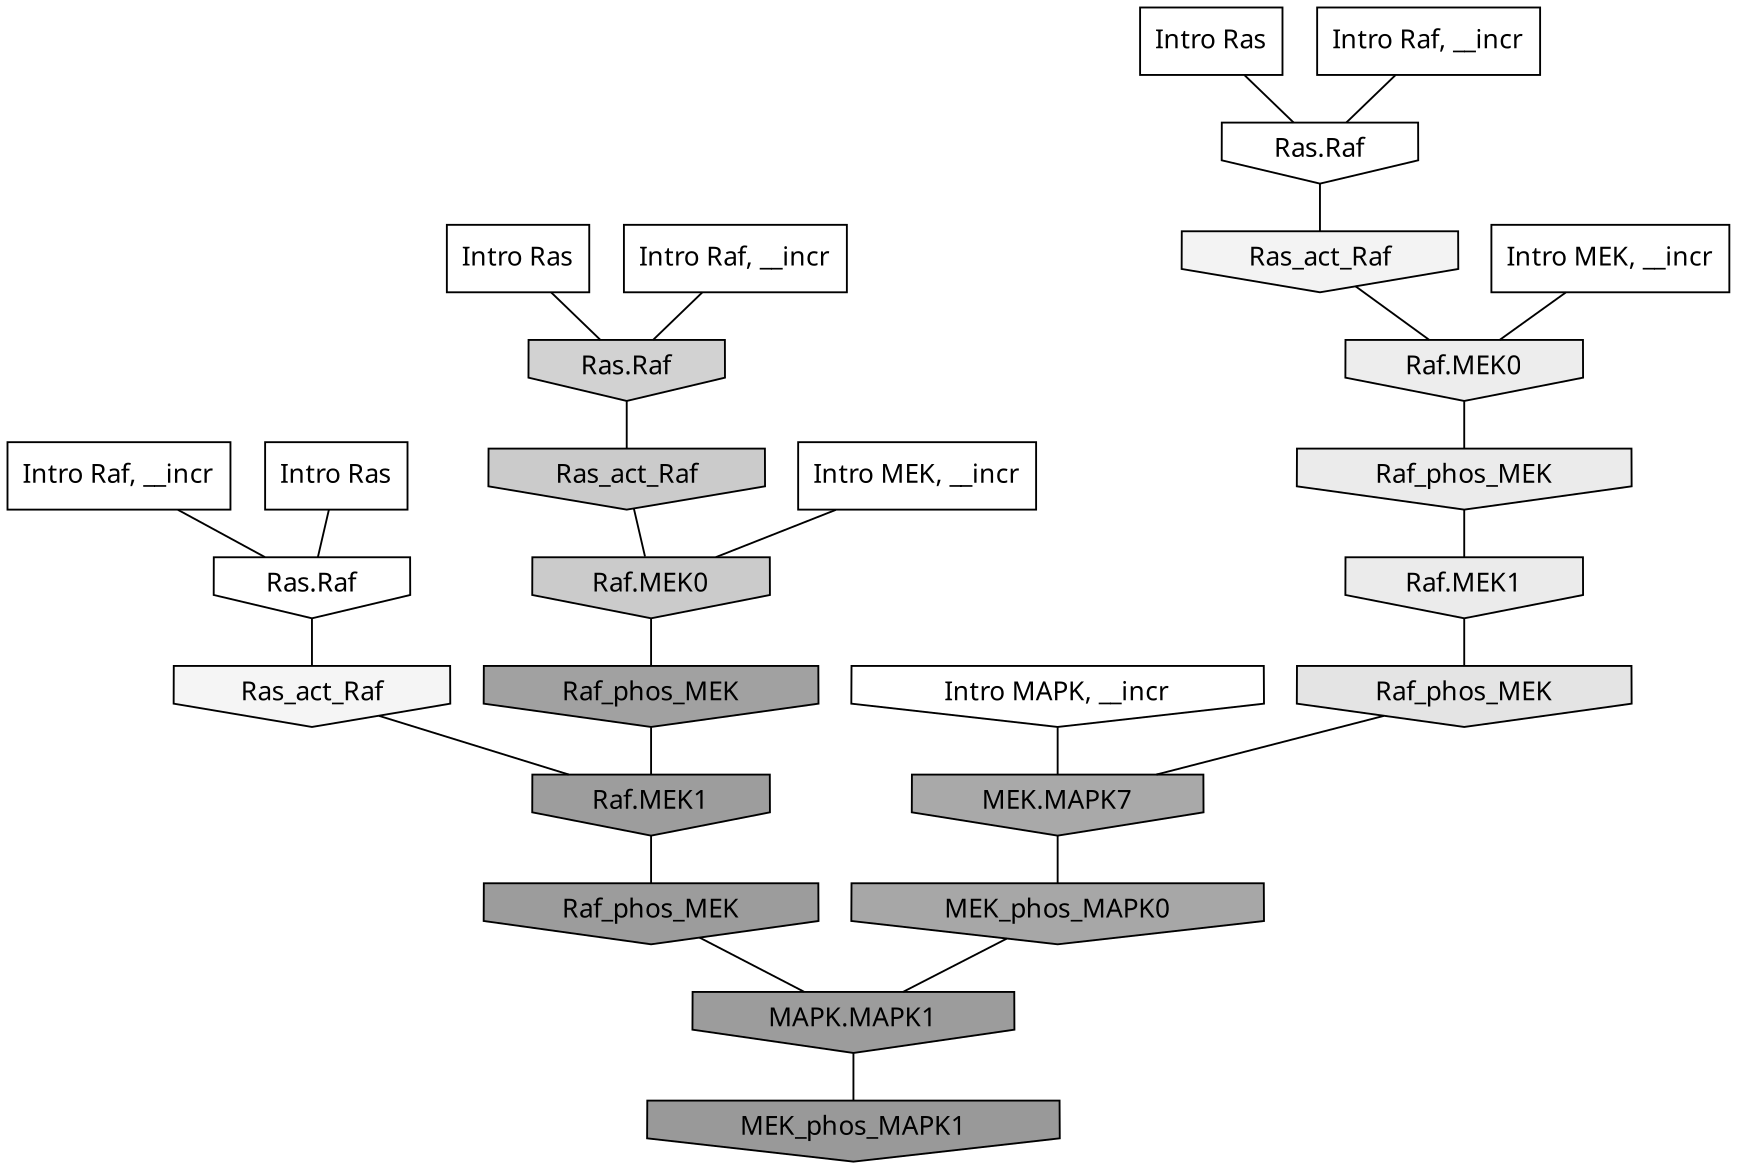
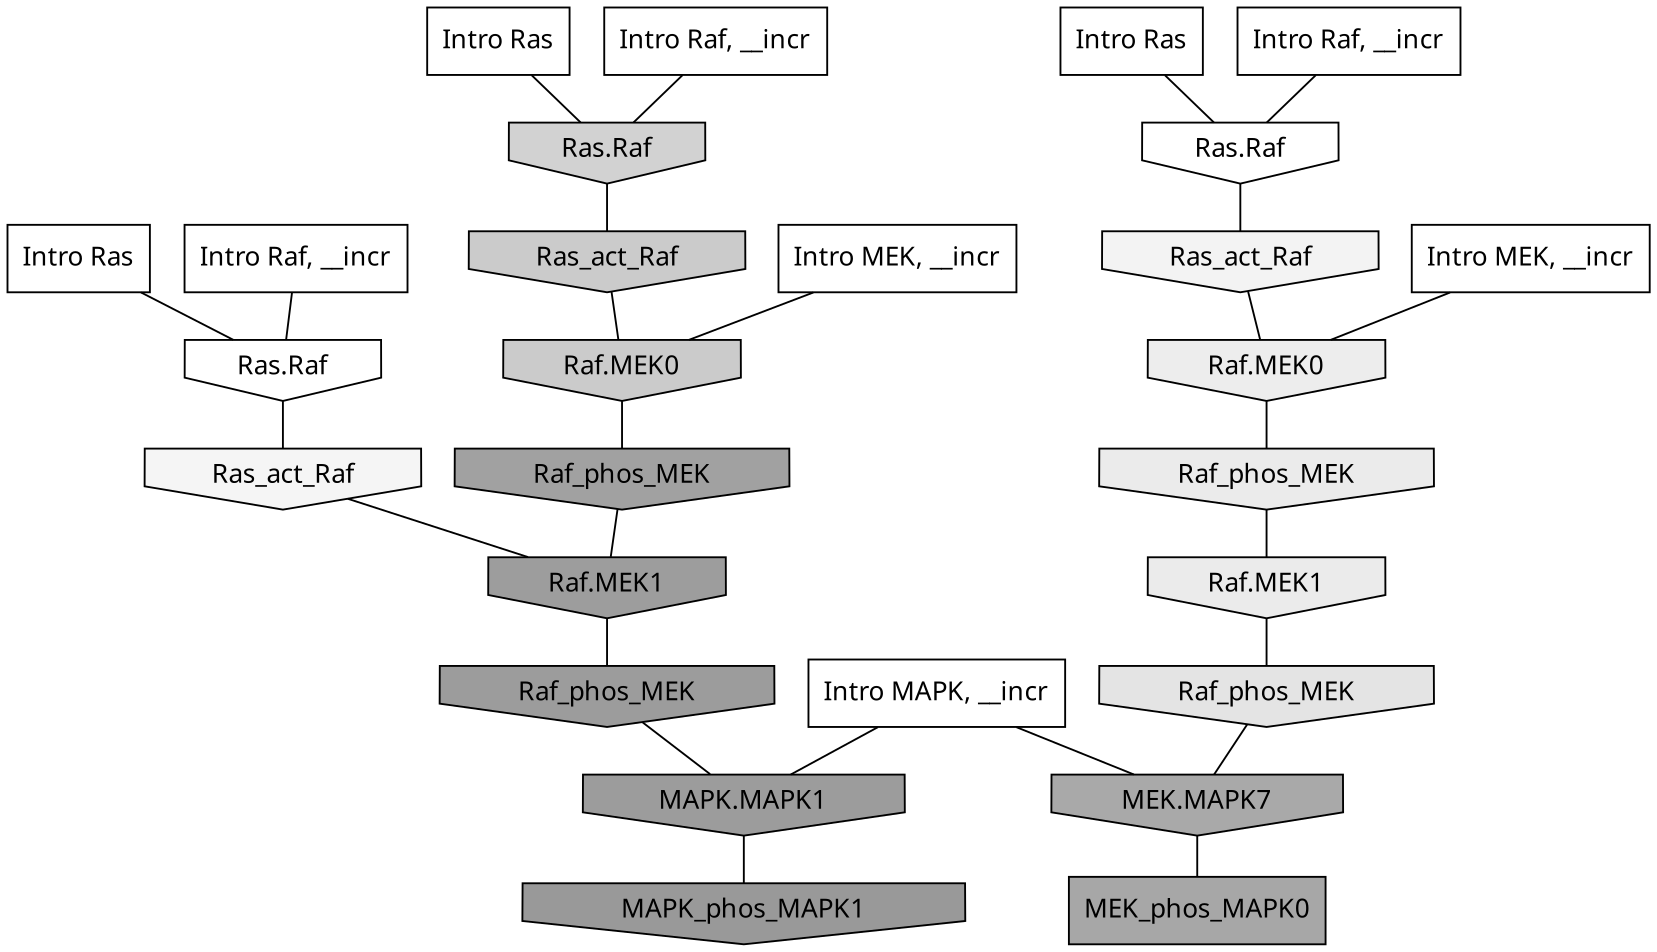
(1058, 693) -> (937, 693)
(1058, 911) -> (1197, 911)
(955, 965) -> (834, 751)
(853, 1128) -> (744, 911)
